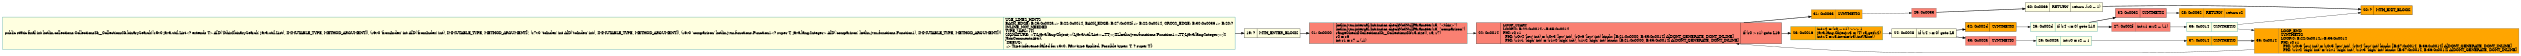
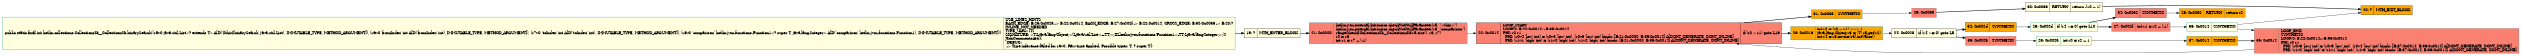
(2387, 41) -> (2387, 41)
